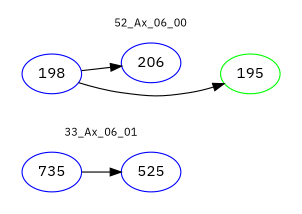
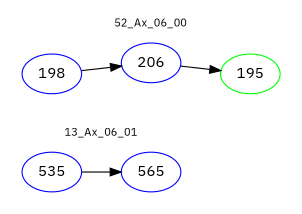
(146, 95) -> (195, 68)
(101, 133) -> (101, 133)
(52, 172) -> (52, 172)
(151, 172) -> (151, 172)
